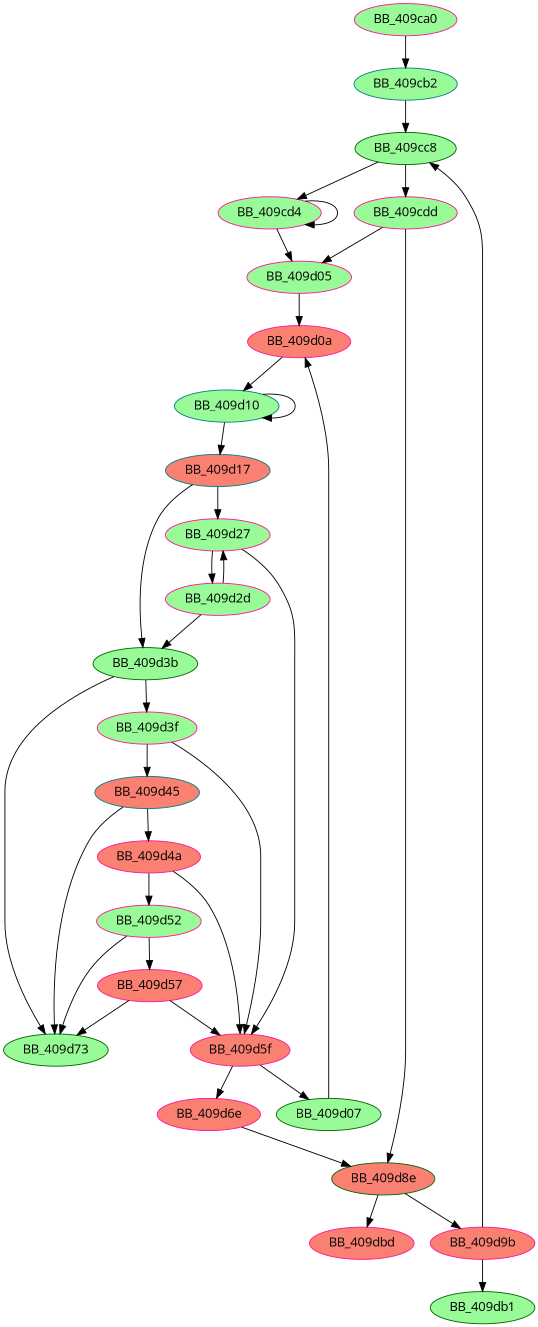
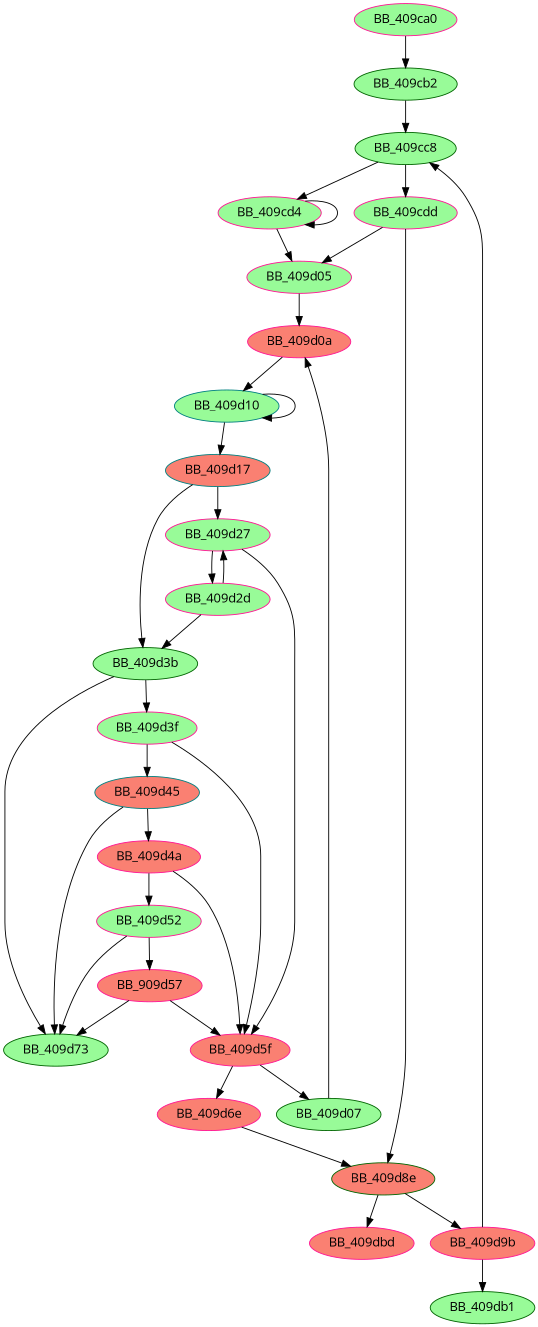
(406, 84) -> (406, 84)
(150, 986) -> (150, 986)
